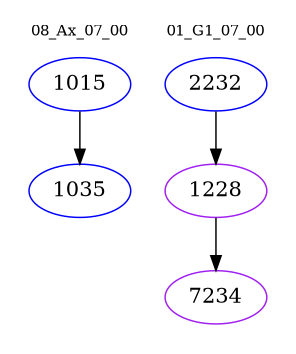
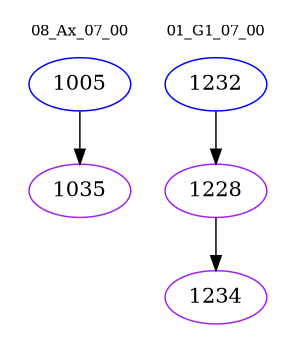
(80, 84) -> (80, 84)
(216, 84) -> (216, 84)
(80, 191) -> (80, 191)
(216, 297) -> (216, 297)
